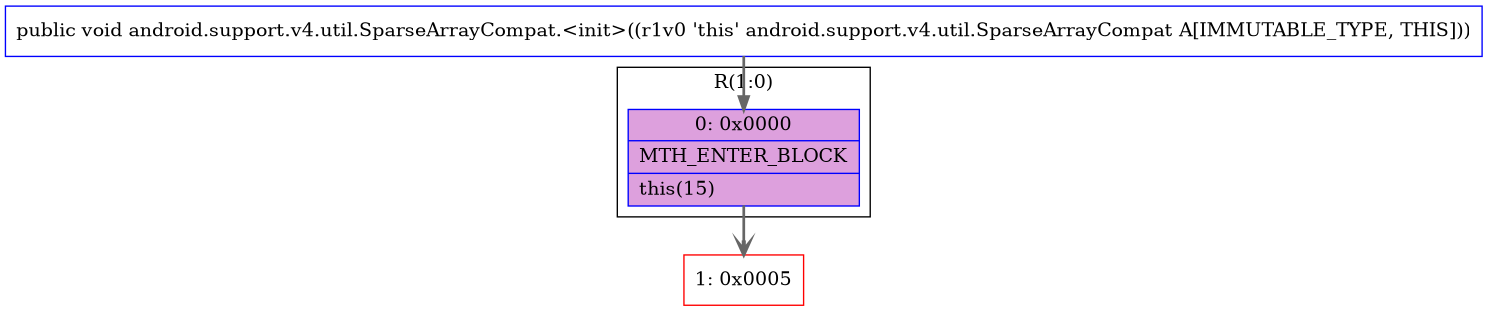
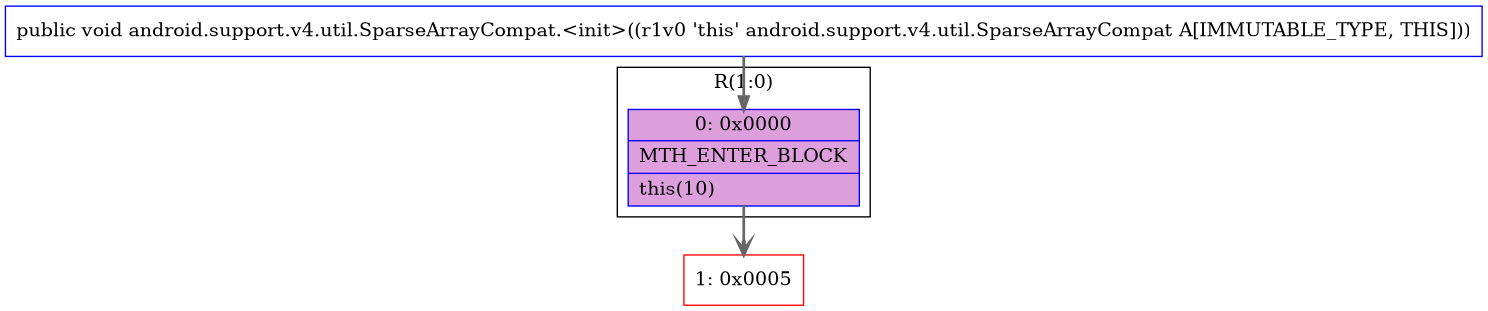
(677, 189) -> (677, 189)
